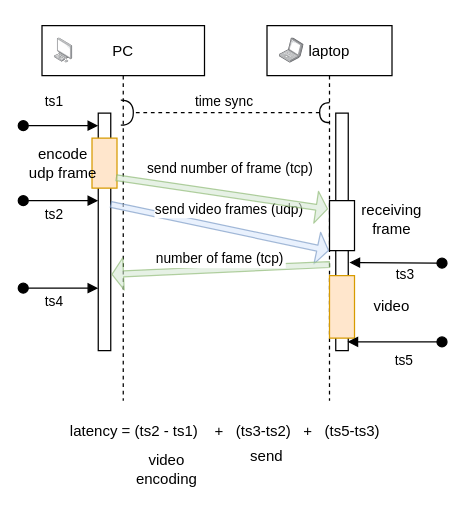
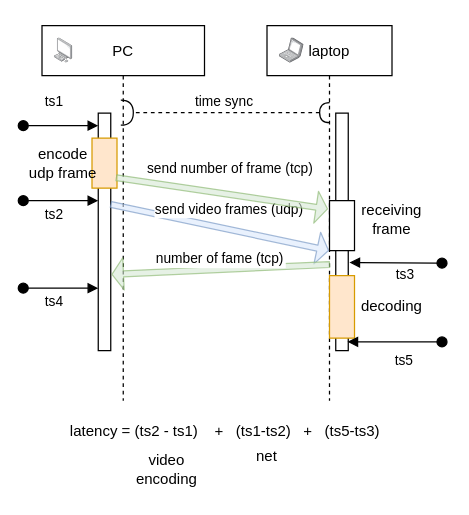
(392, 307) -> (392, 307)
(229, 432) -> (229, 432)
(267, 457) -> (267, 457)
